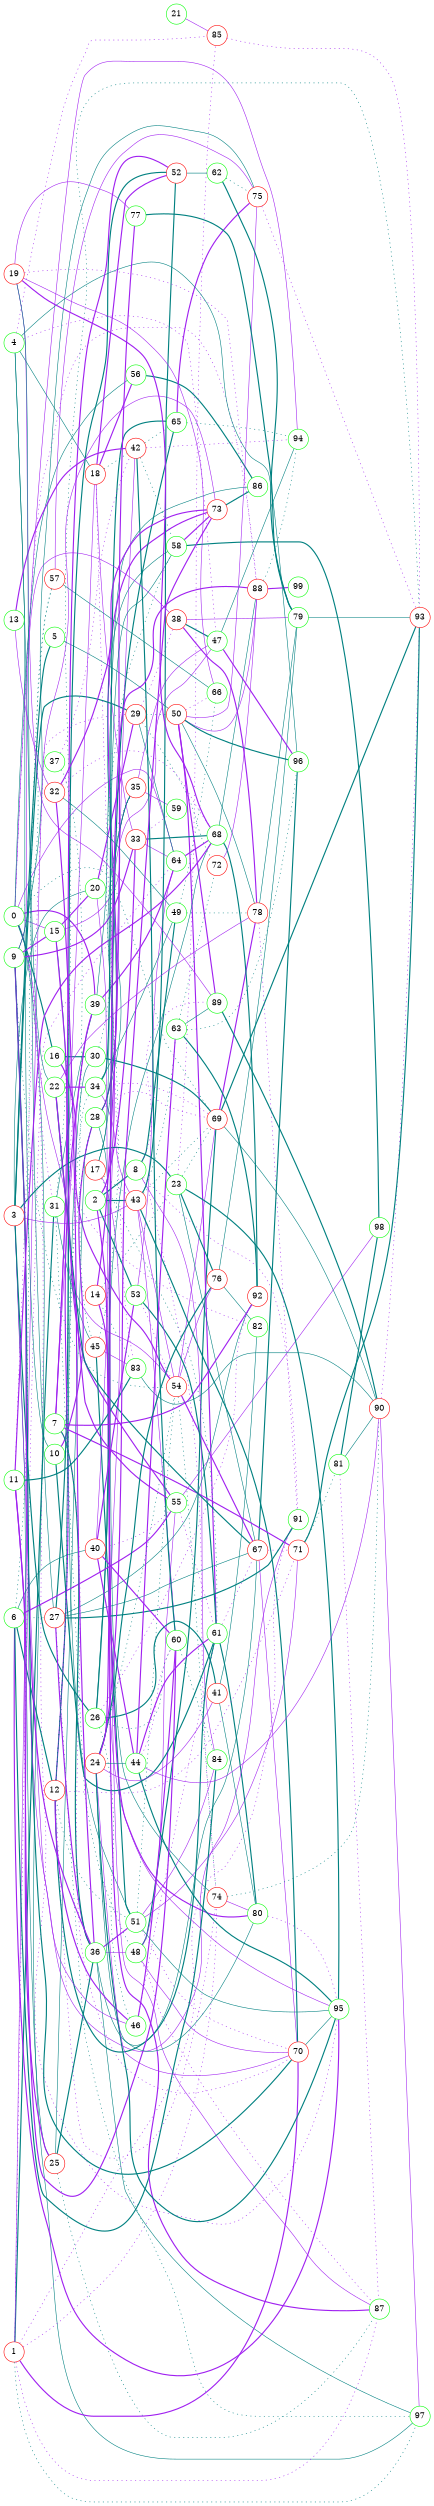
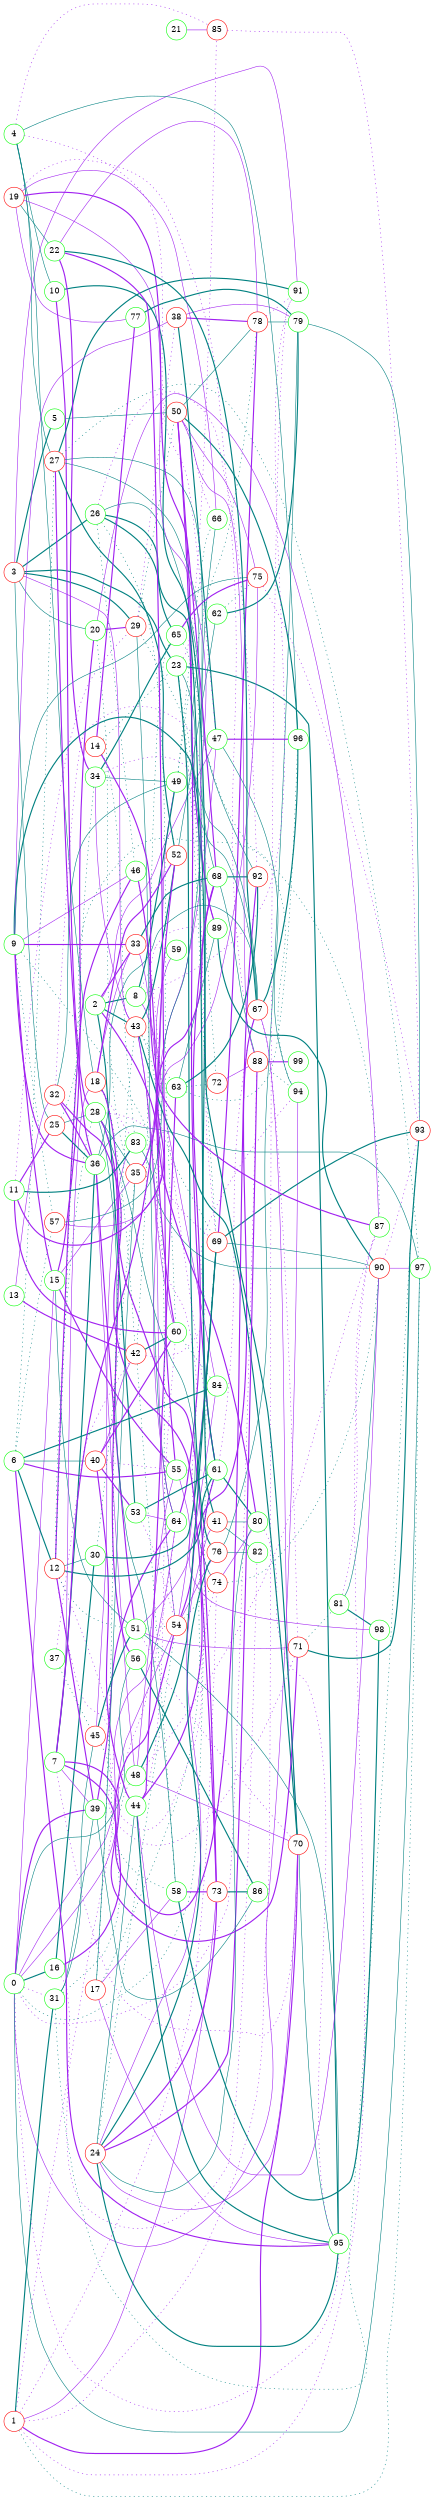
(111, 850) -> (136, 1941)
none -> (162, 980)
